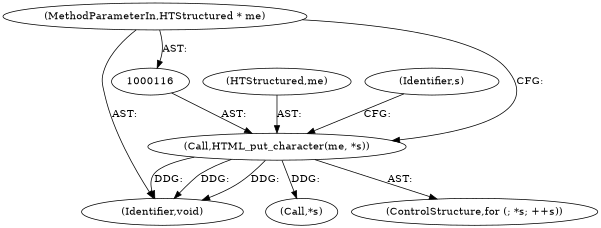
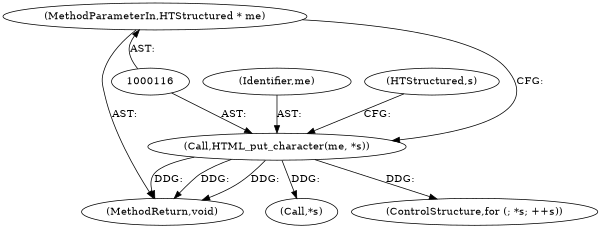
(162, 46) -> (129, 53)
(277, 82) -> (277, 82)
(432, 82) -> (432, 82)
(402, 179) -> (402, 179)
(162, 212) -> (162, 212)
